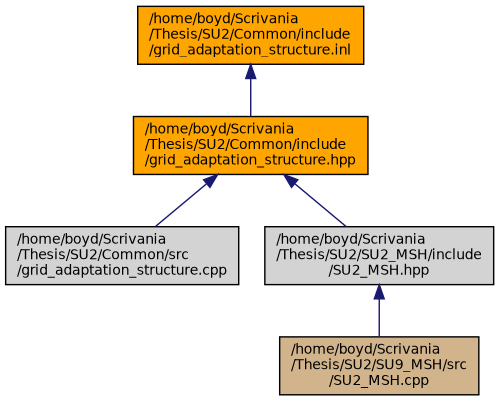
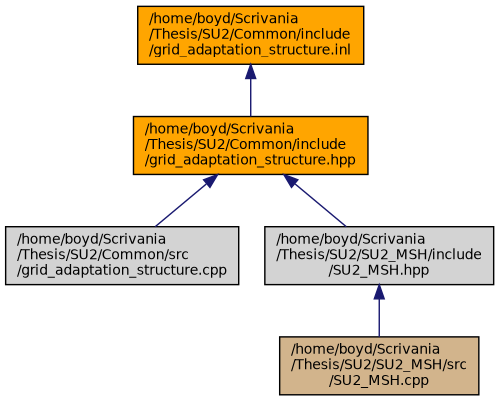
(379, 366) -> (379, 366)
